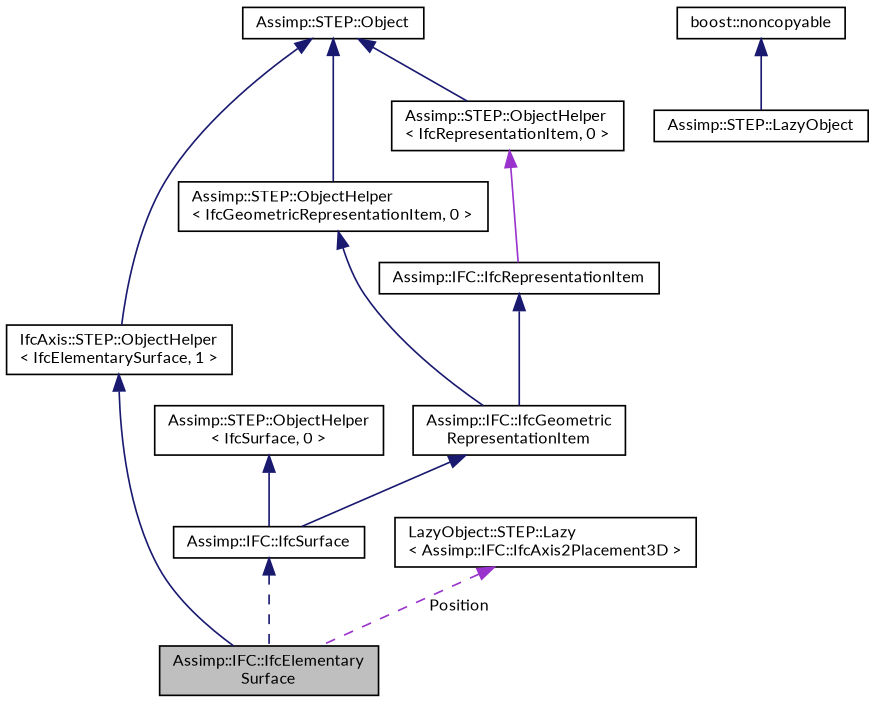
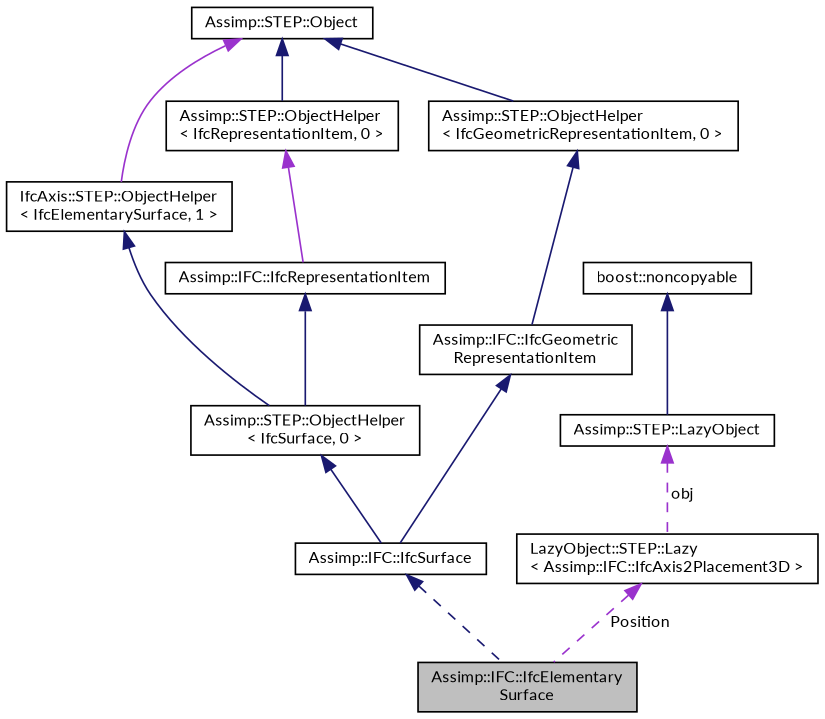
(176, 166) -> (152, 98)
(519, 358) -> (305, 358)
none -> (667, 498)
(144, 534) -> (186, 337)
